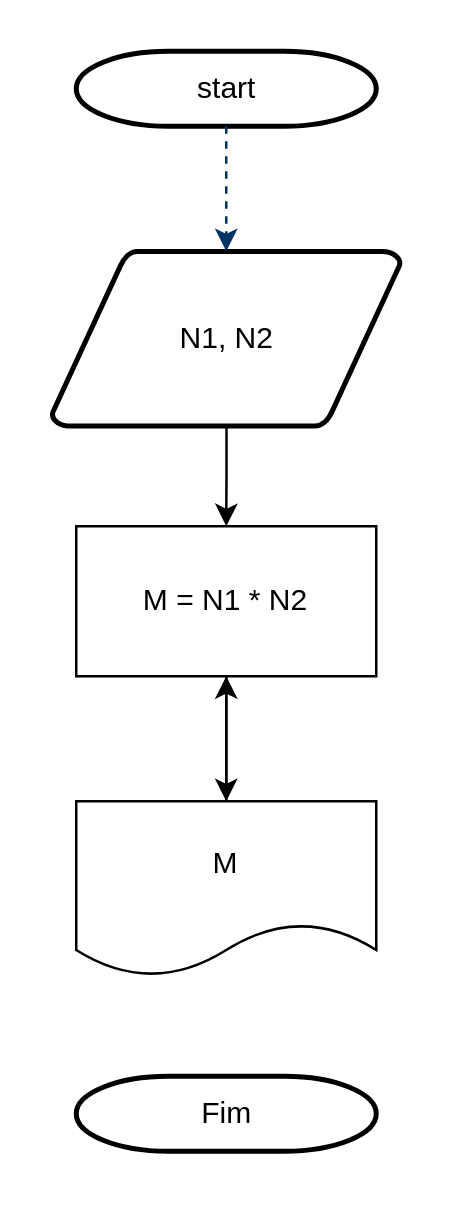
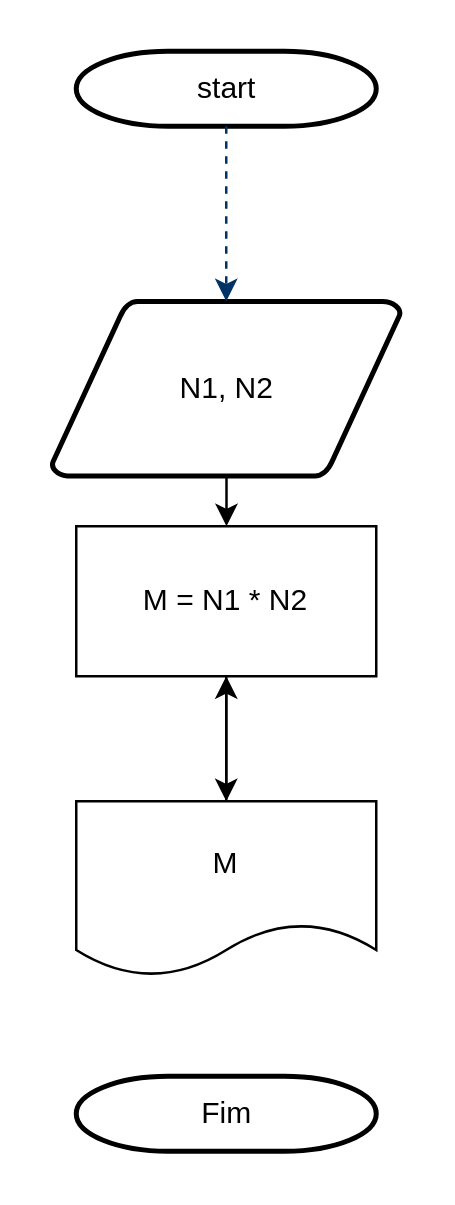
(226, 339) -> (226, 389)
